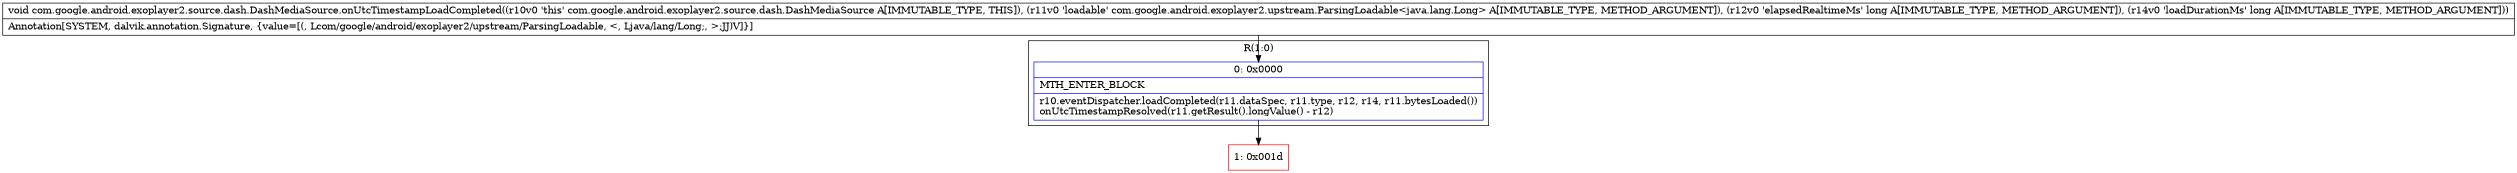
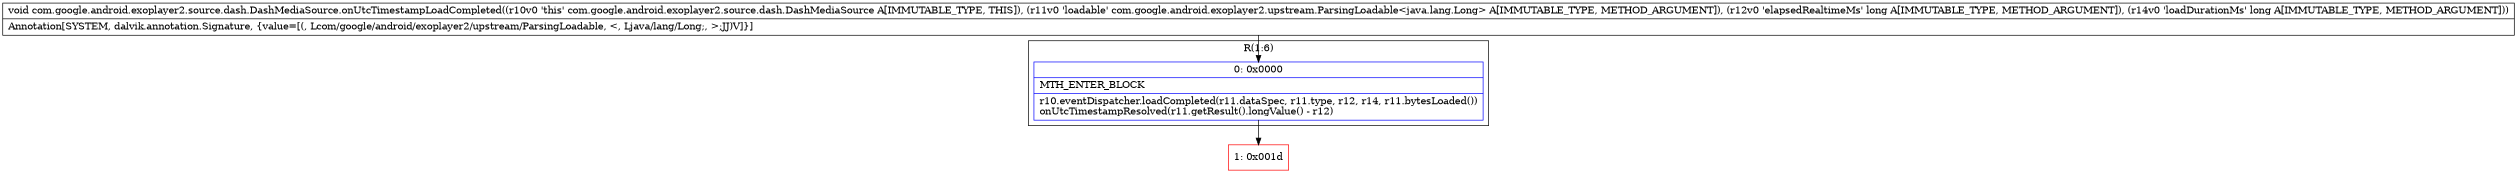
(1259, 49) -> (1259, 49)
